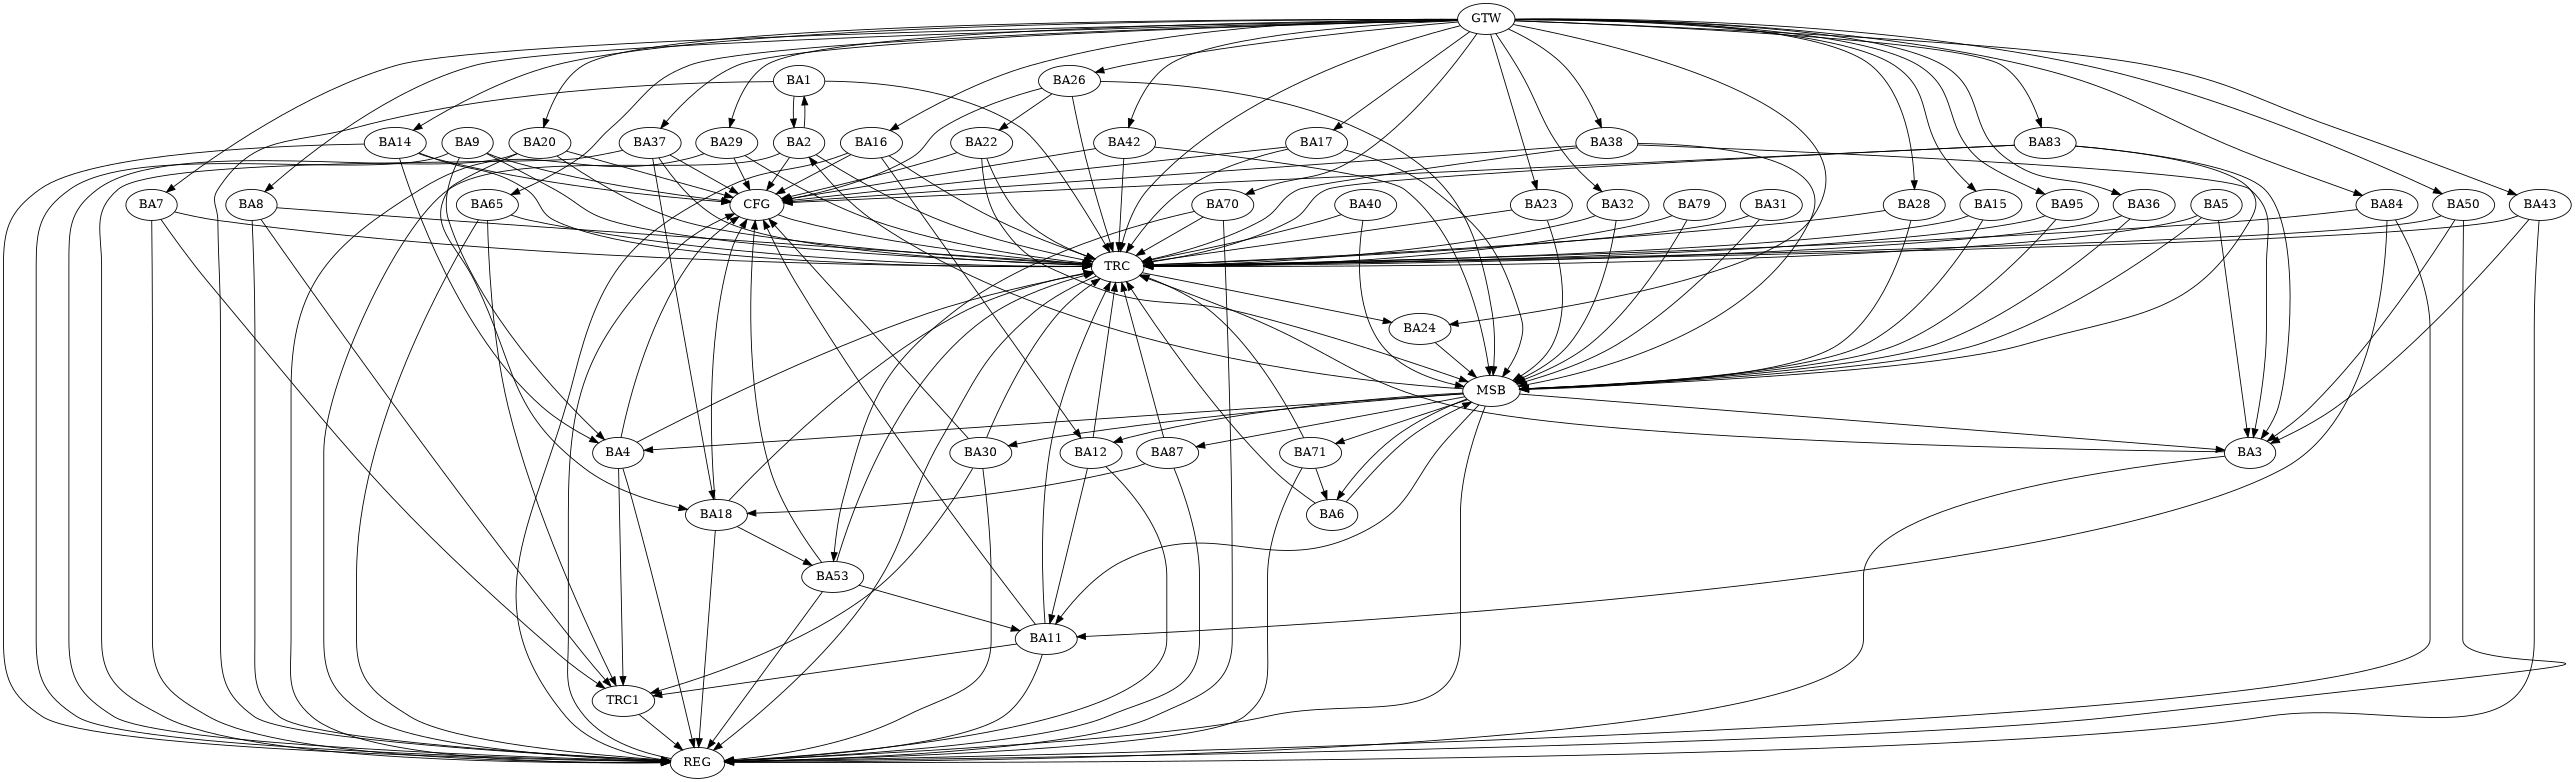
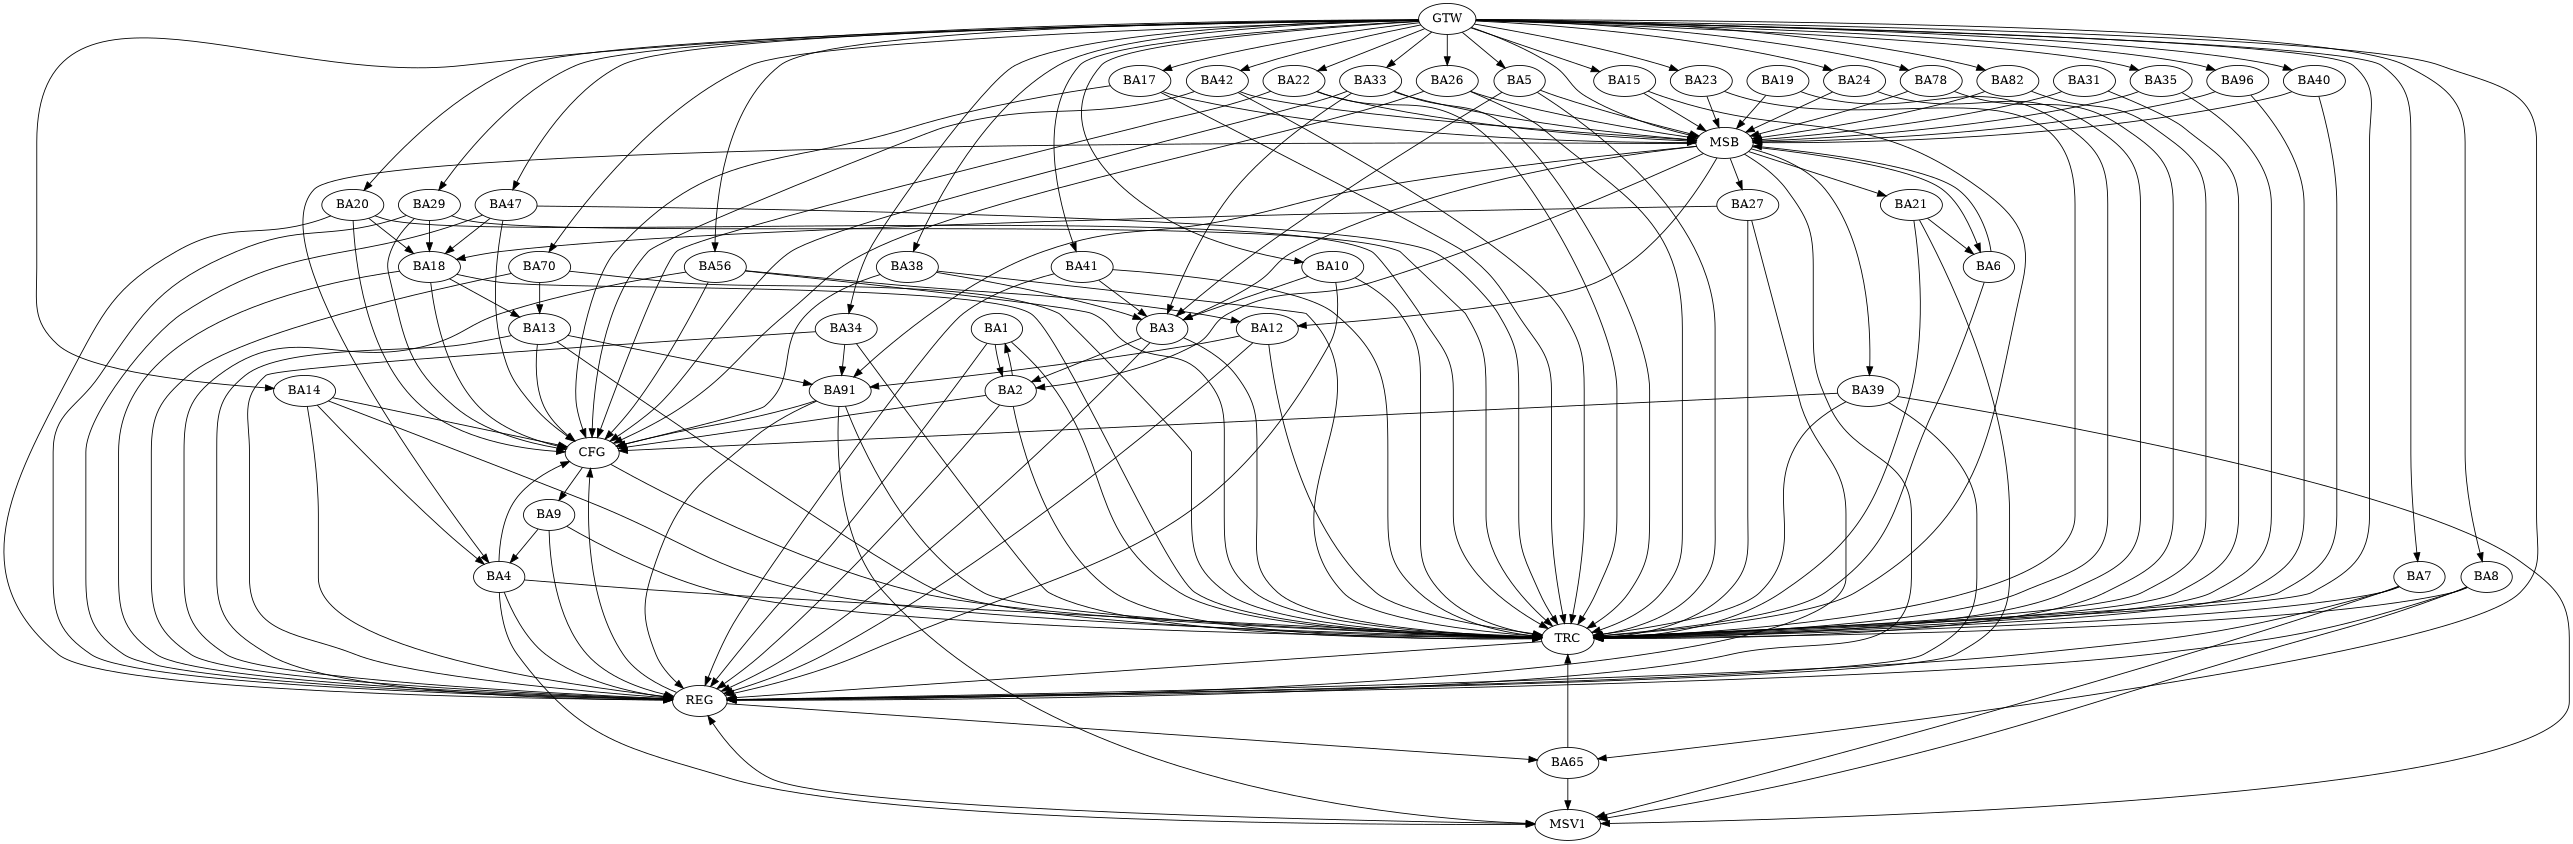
none -> (1881, 32)
none -> (1480, 47)
(1029, 110) -> (1375, 48)
(650, 143) -> (506, 205)
(871, 143) -> (715, 267)
(2045, 143) -> (1371, 81)
(615, 185) -> (573, 480)
(1618, 205) -> (2008, 81)
(1695, 205) -> (1778, 81)
(1914, 205) -> (1931, 81)
(2068, 205) -> (2161, 81)
(2144, 205) -> (2238, 81)
(2387, 205) -> (846, 329)
(2464, 205) -> (1333, 267)
(2540, 205) -> (1082, 267)
none -> (429, 232)
(1775, 269) -> (1576, 89)
(1263, 297) -> (2140, 492)
none -> (1106, 352)
(981, 453) -> (1868, 391)
(1168, 453) -> (1748, 205)
(1311, 453) -> (1911, 205)
(833, 577) -> (540, 329)
(356, 596) -> (1128, 732)
(1046, 639) -> (840, 391)
(623, 701) -> (1568, 825)
